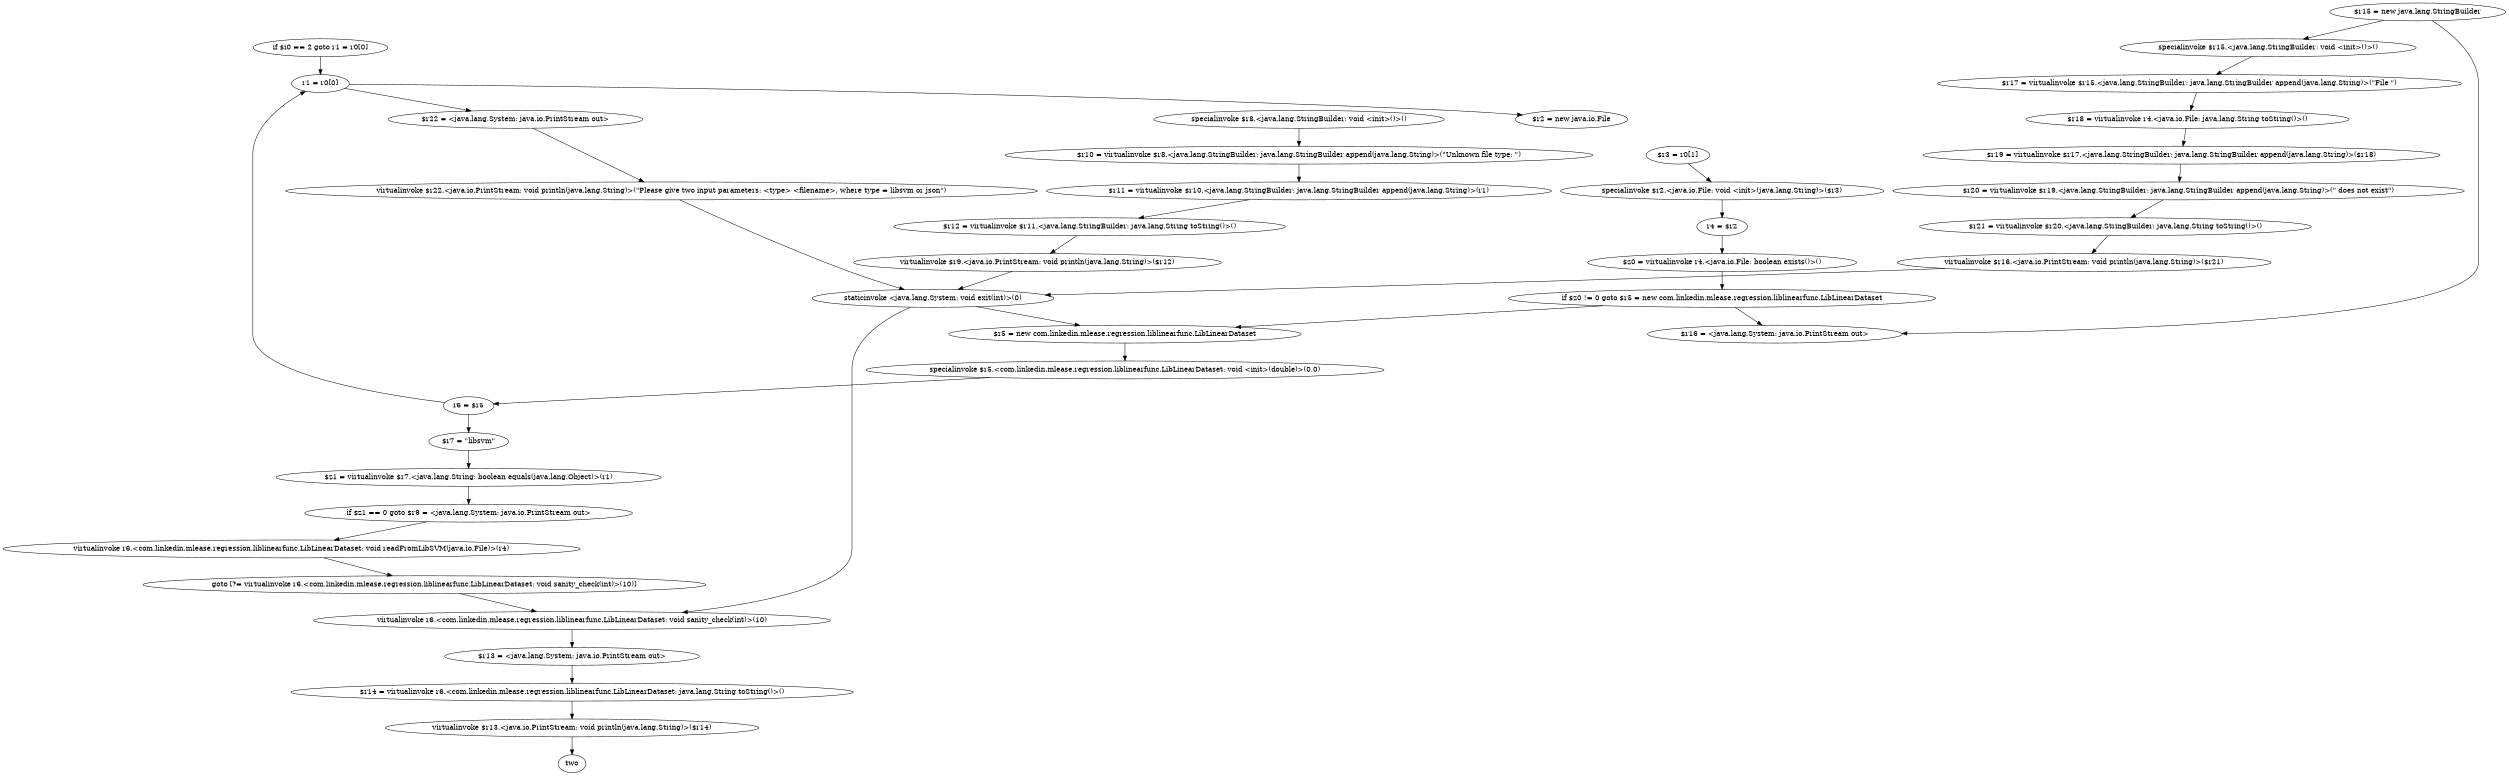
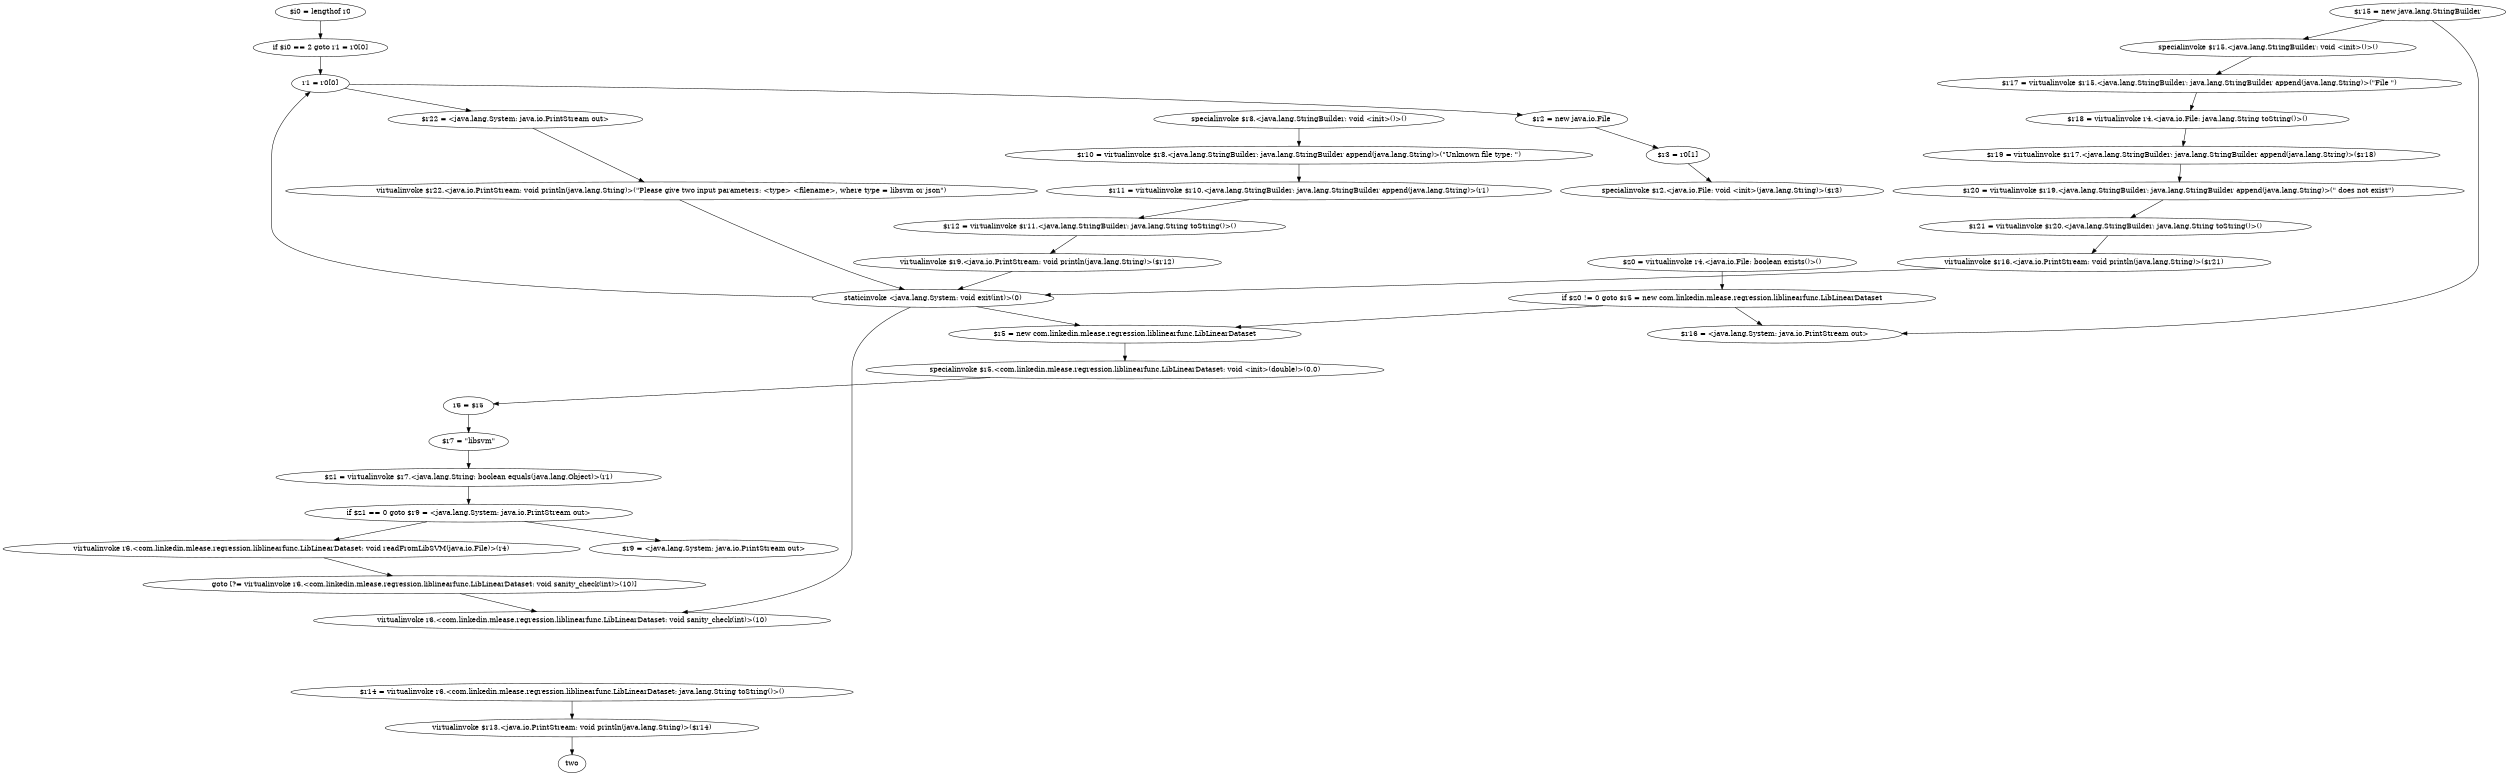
none -> (320, 12)
none -> (1624, 137)
(1722, 227) -> none
(253, 310) -> (465, 280)
none -> (714, 549)
(572, 656) -> none
